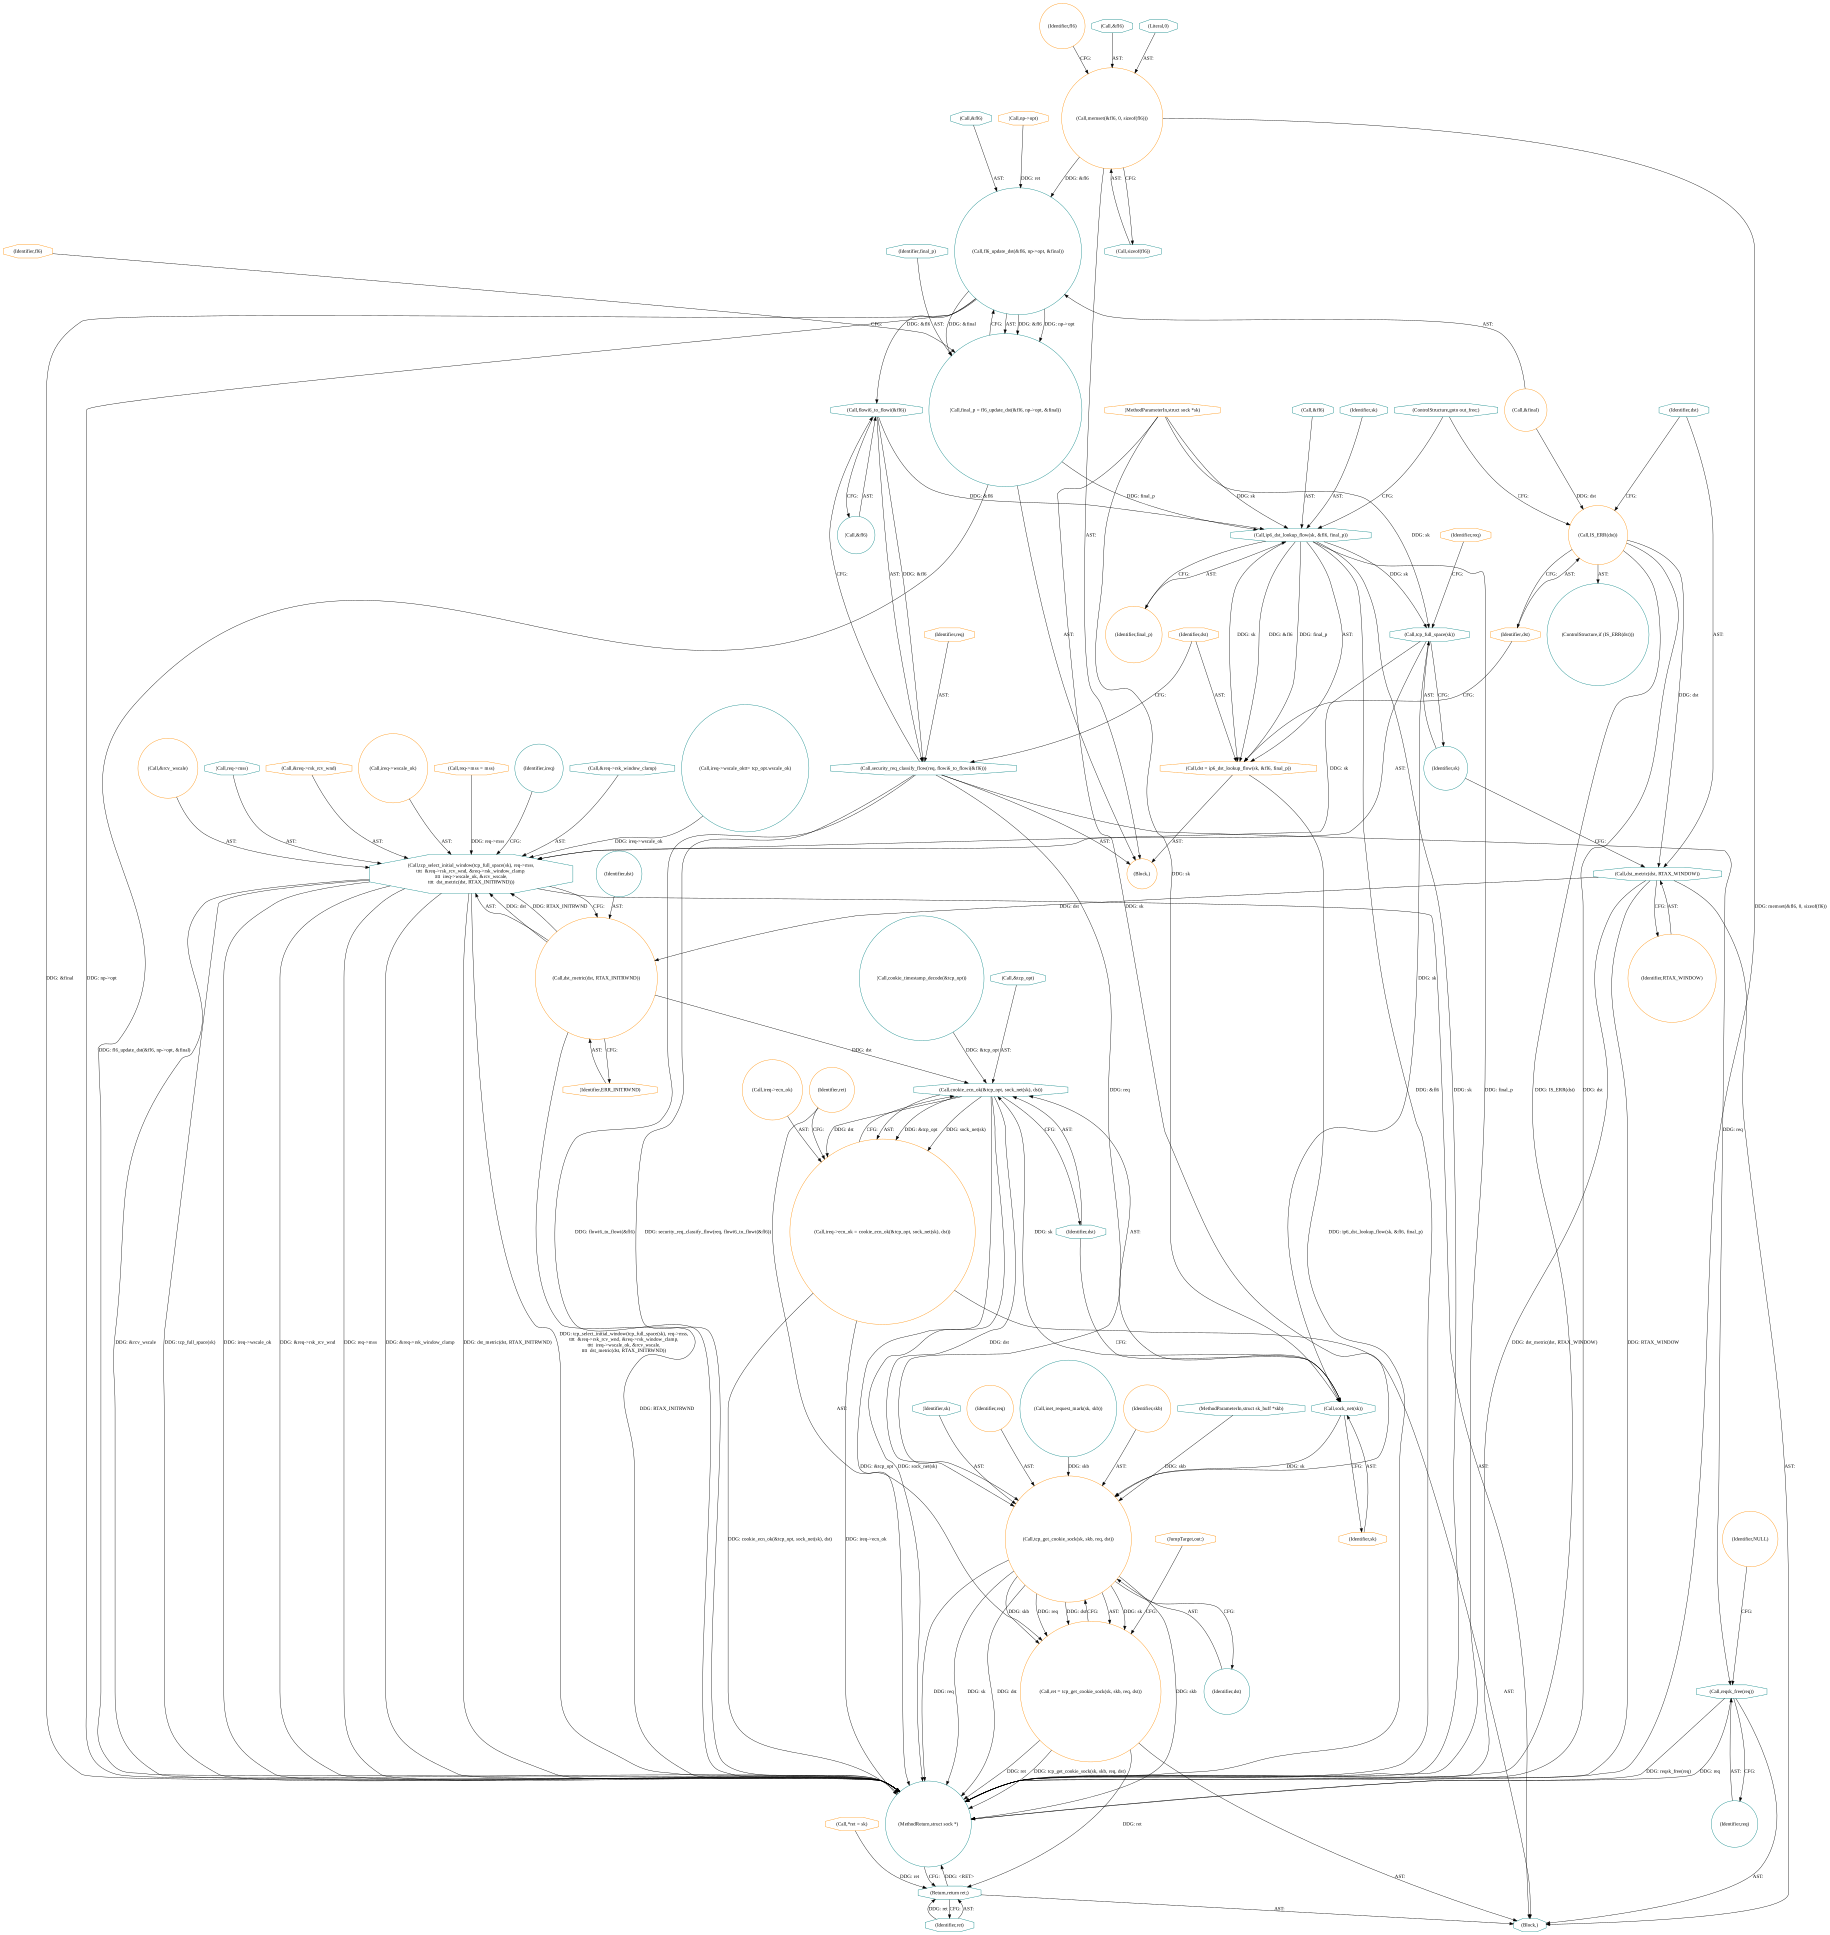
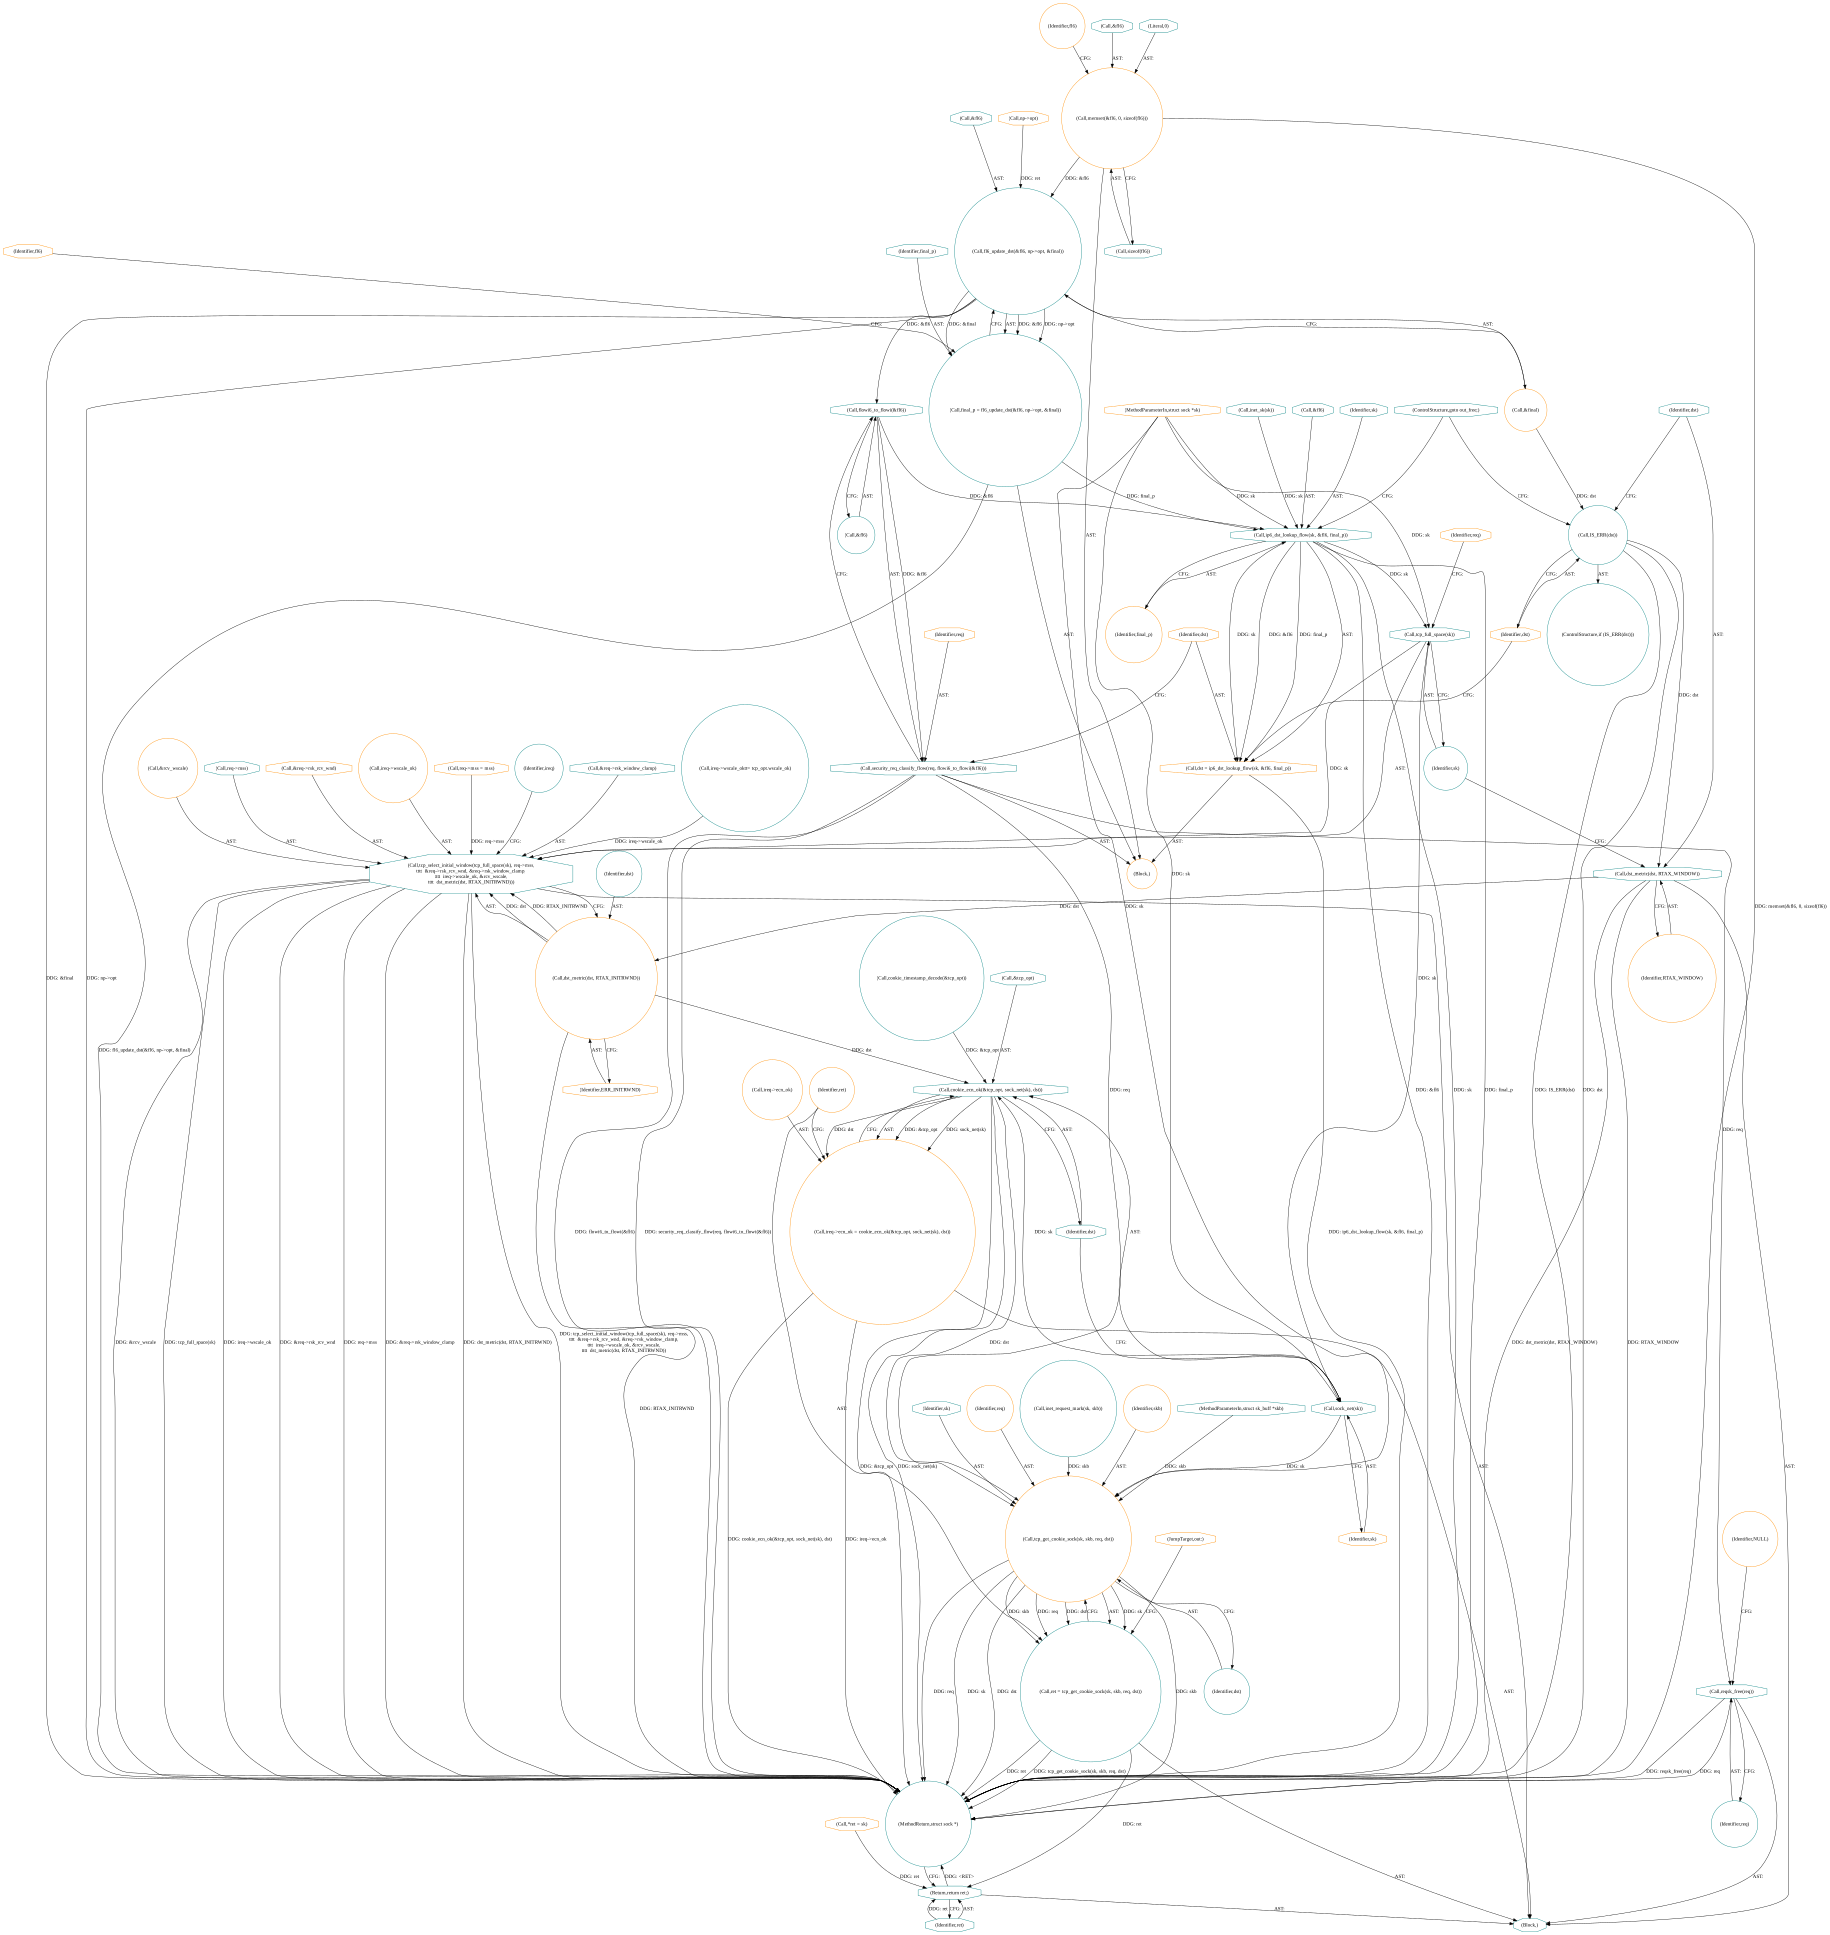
none -> (1308, 327)
none -> (1256, 410)
(1598, 535) -> (1598, 535)
(1091, 1692) -> (1091, 1692)
